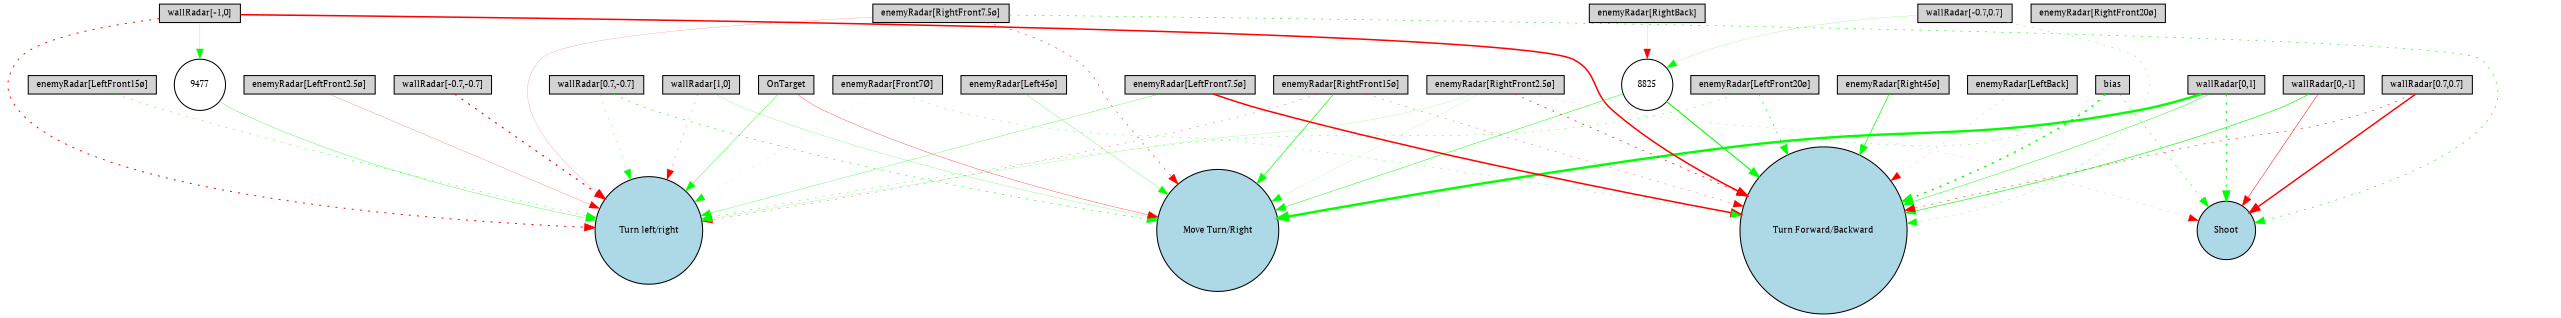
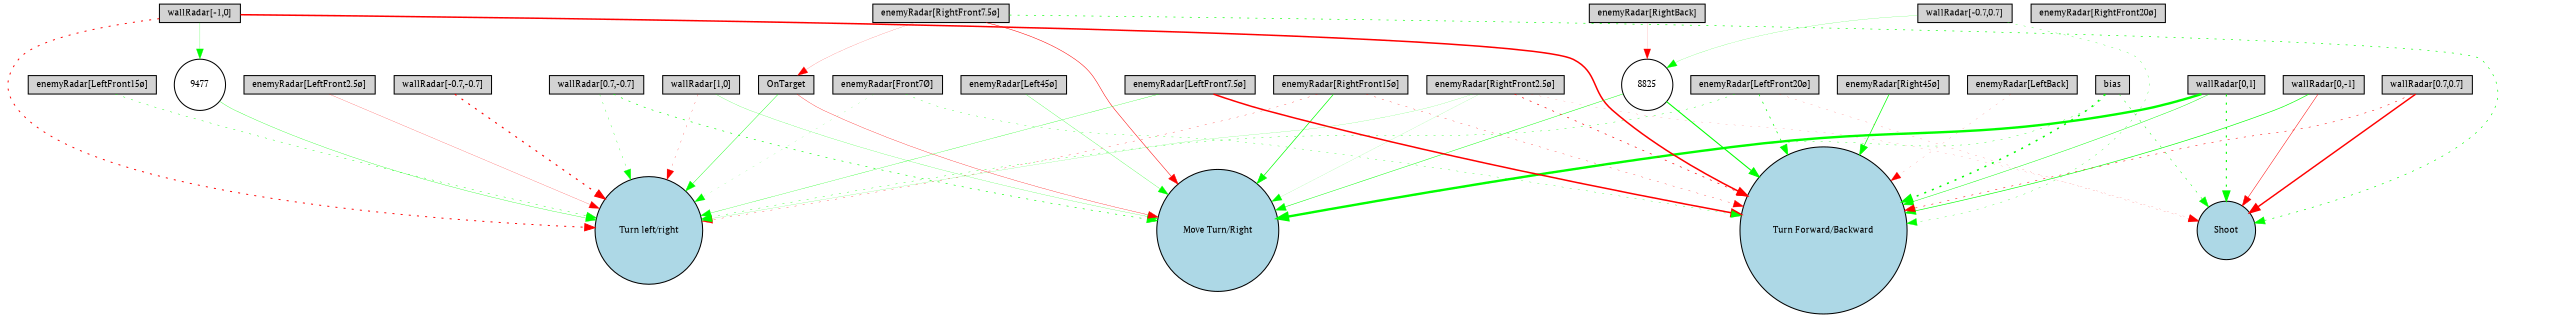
(625, 37) -> (859, 43)
(1095, 79) -> (1095, 79)
none -> (1881, 127)
